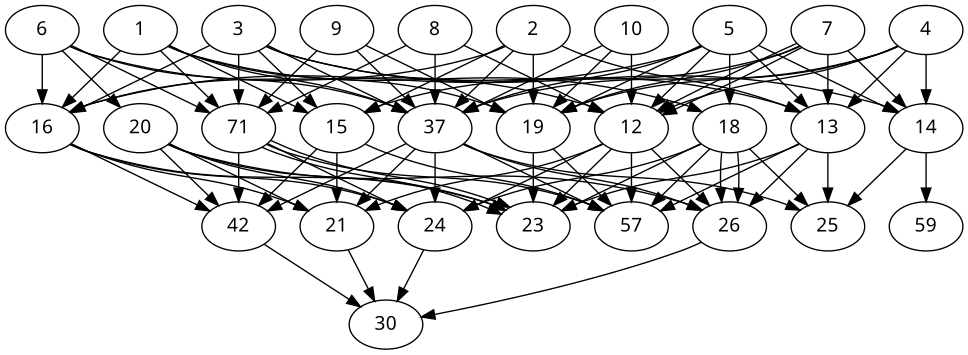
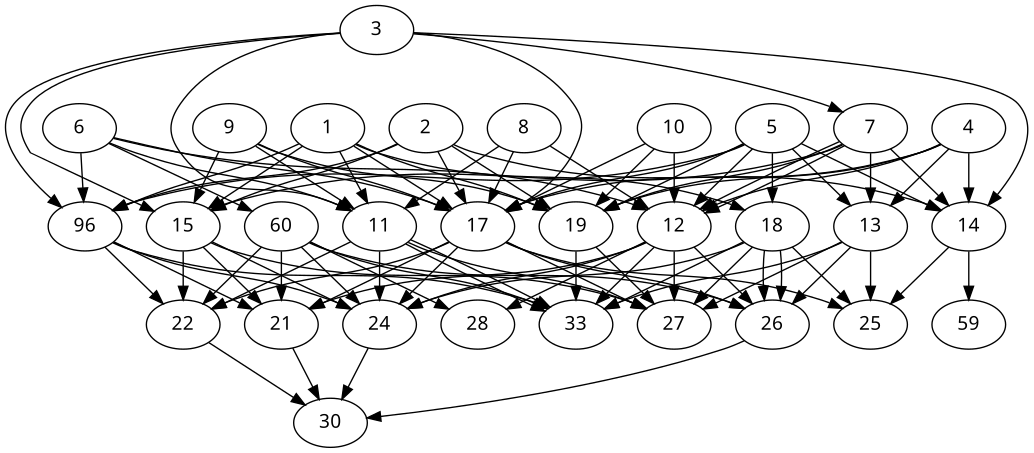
(674, 78) -> (690, 177)
(526, 79) -> (623, 59)
(42, 128) -> (85, 226)
(140, 128) -> (281, 226)
(239, 128) -> (380, 226)
(435, 128) -> (478, 226)
none -> (210, 171)
(239, 226) -> (183, 325)
(533, 226) -> (576, 325)
(631, 226) -> (674, 325)
none -> (275, 272)
none -> (478, 325)
